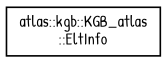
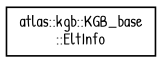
(83, 32) -> (81, 32)
